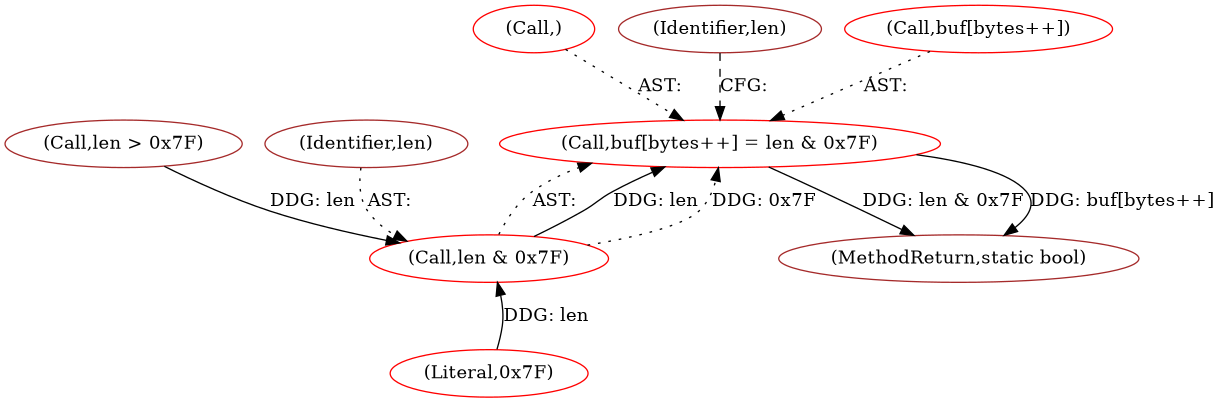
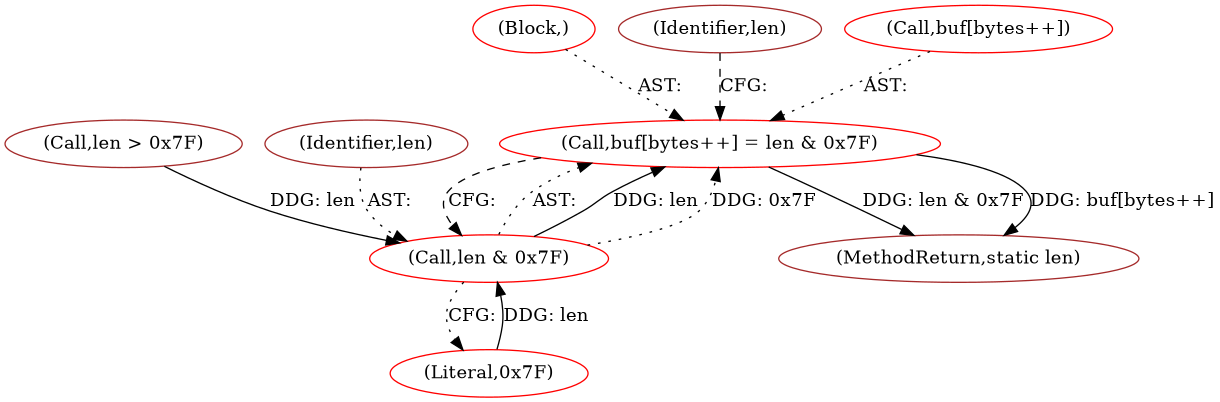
(534, 29) -> (534, 29)
none -> (474, 175)
(959, 259) -> (959, 259)
none -> (447, 309)
